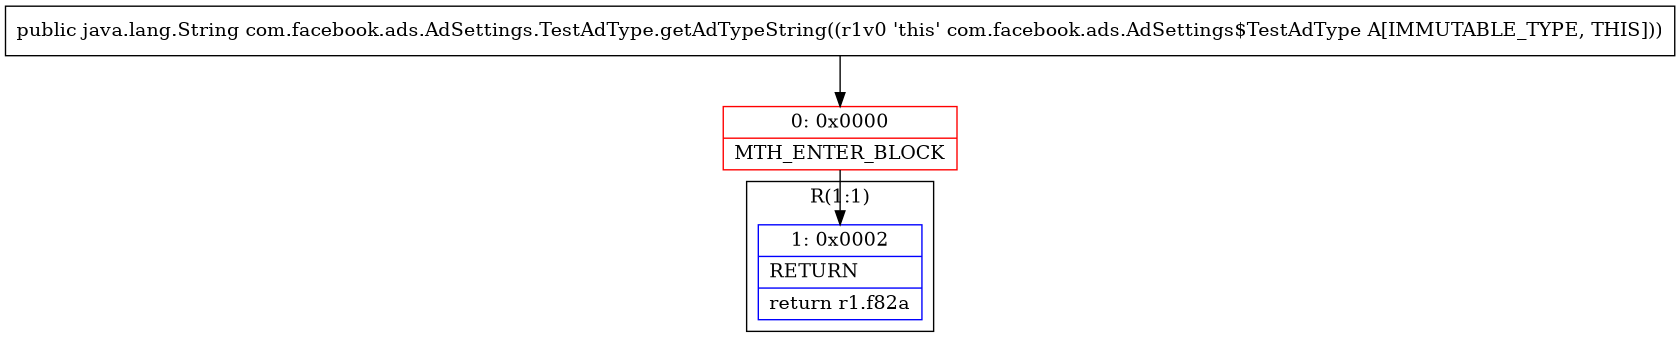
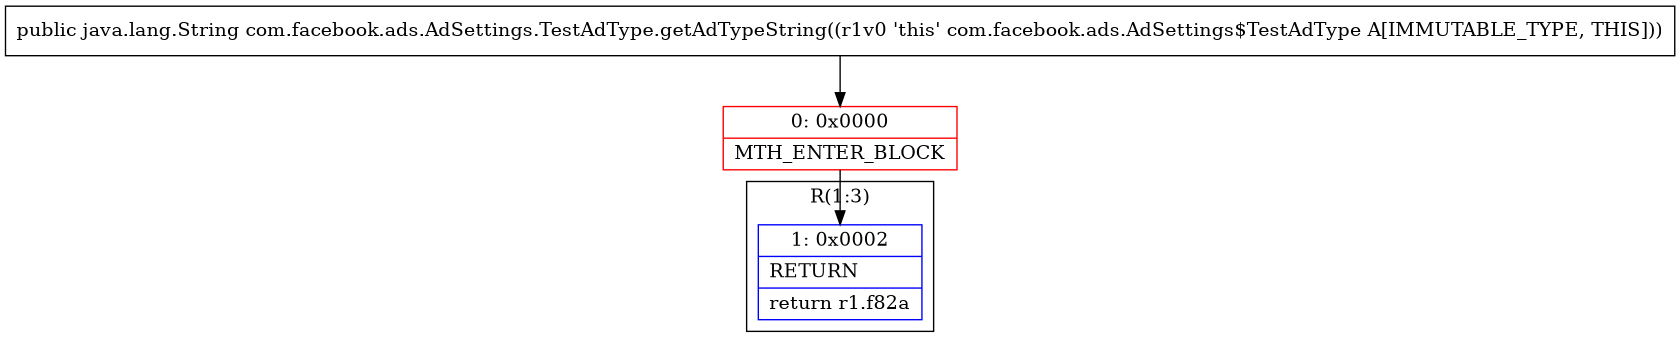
(840, 197) -> (840, 197)
